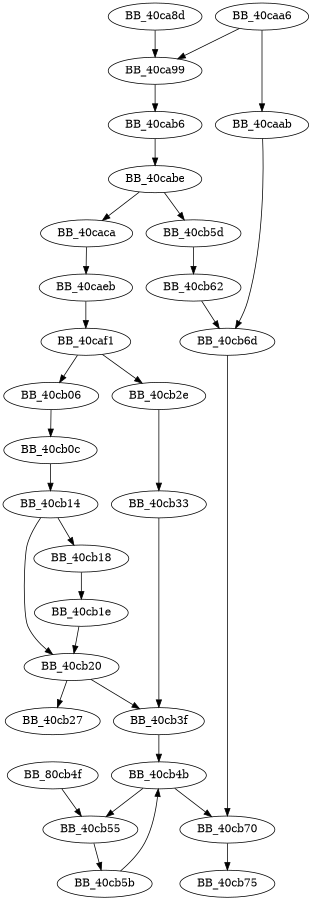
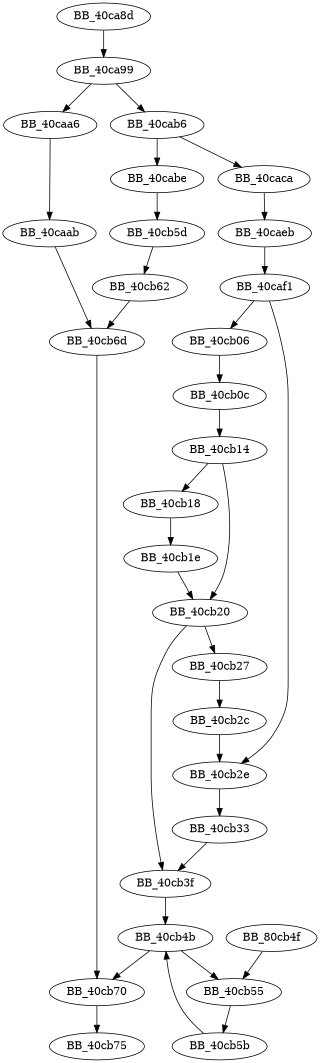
(212, 42) -> (80, 95)
(124, 204) -> (207, 150)
none -> (220, 721)
